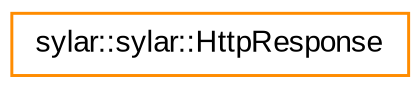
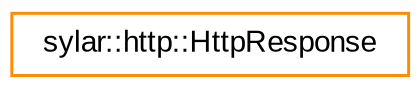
(210, 44) -> (210, 44)
